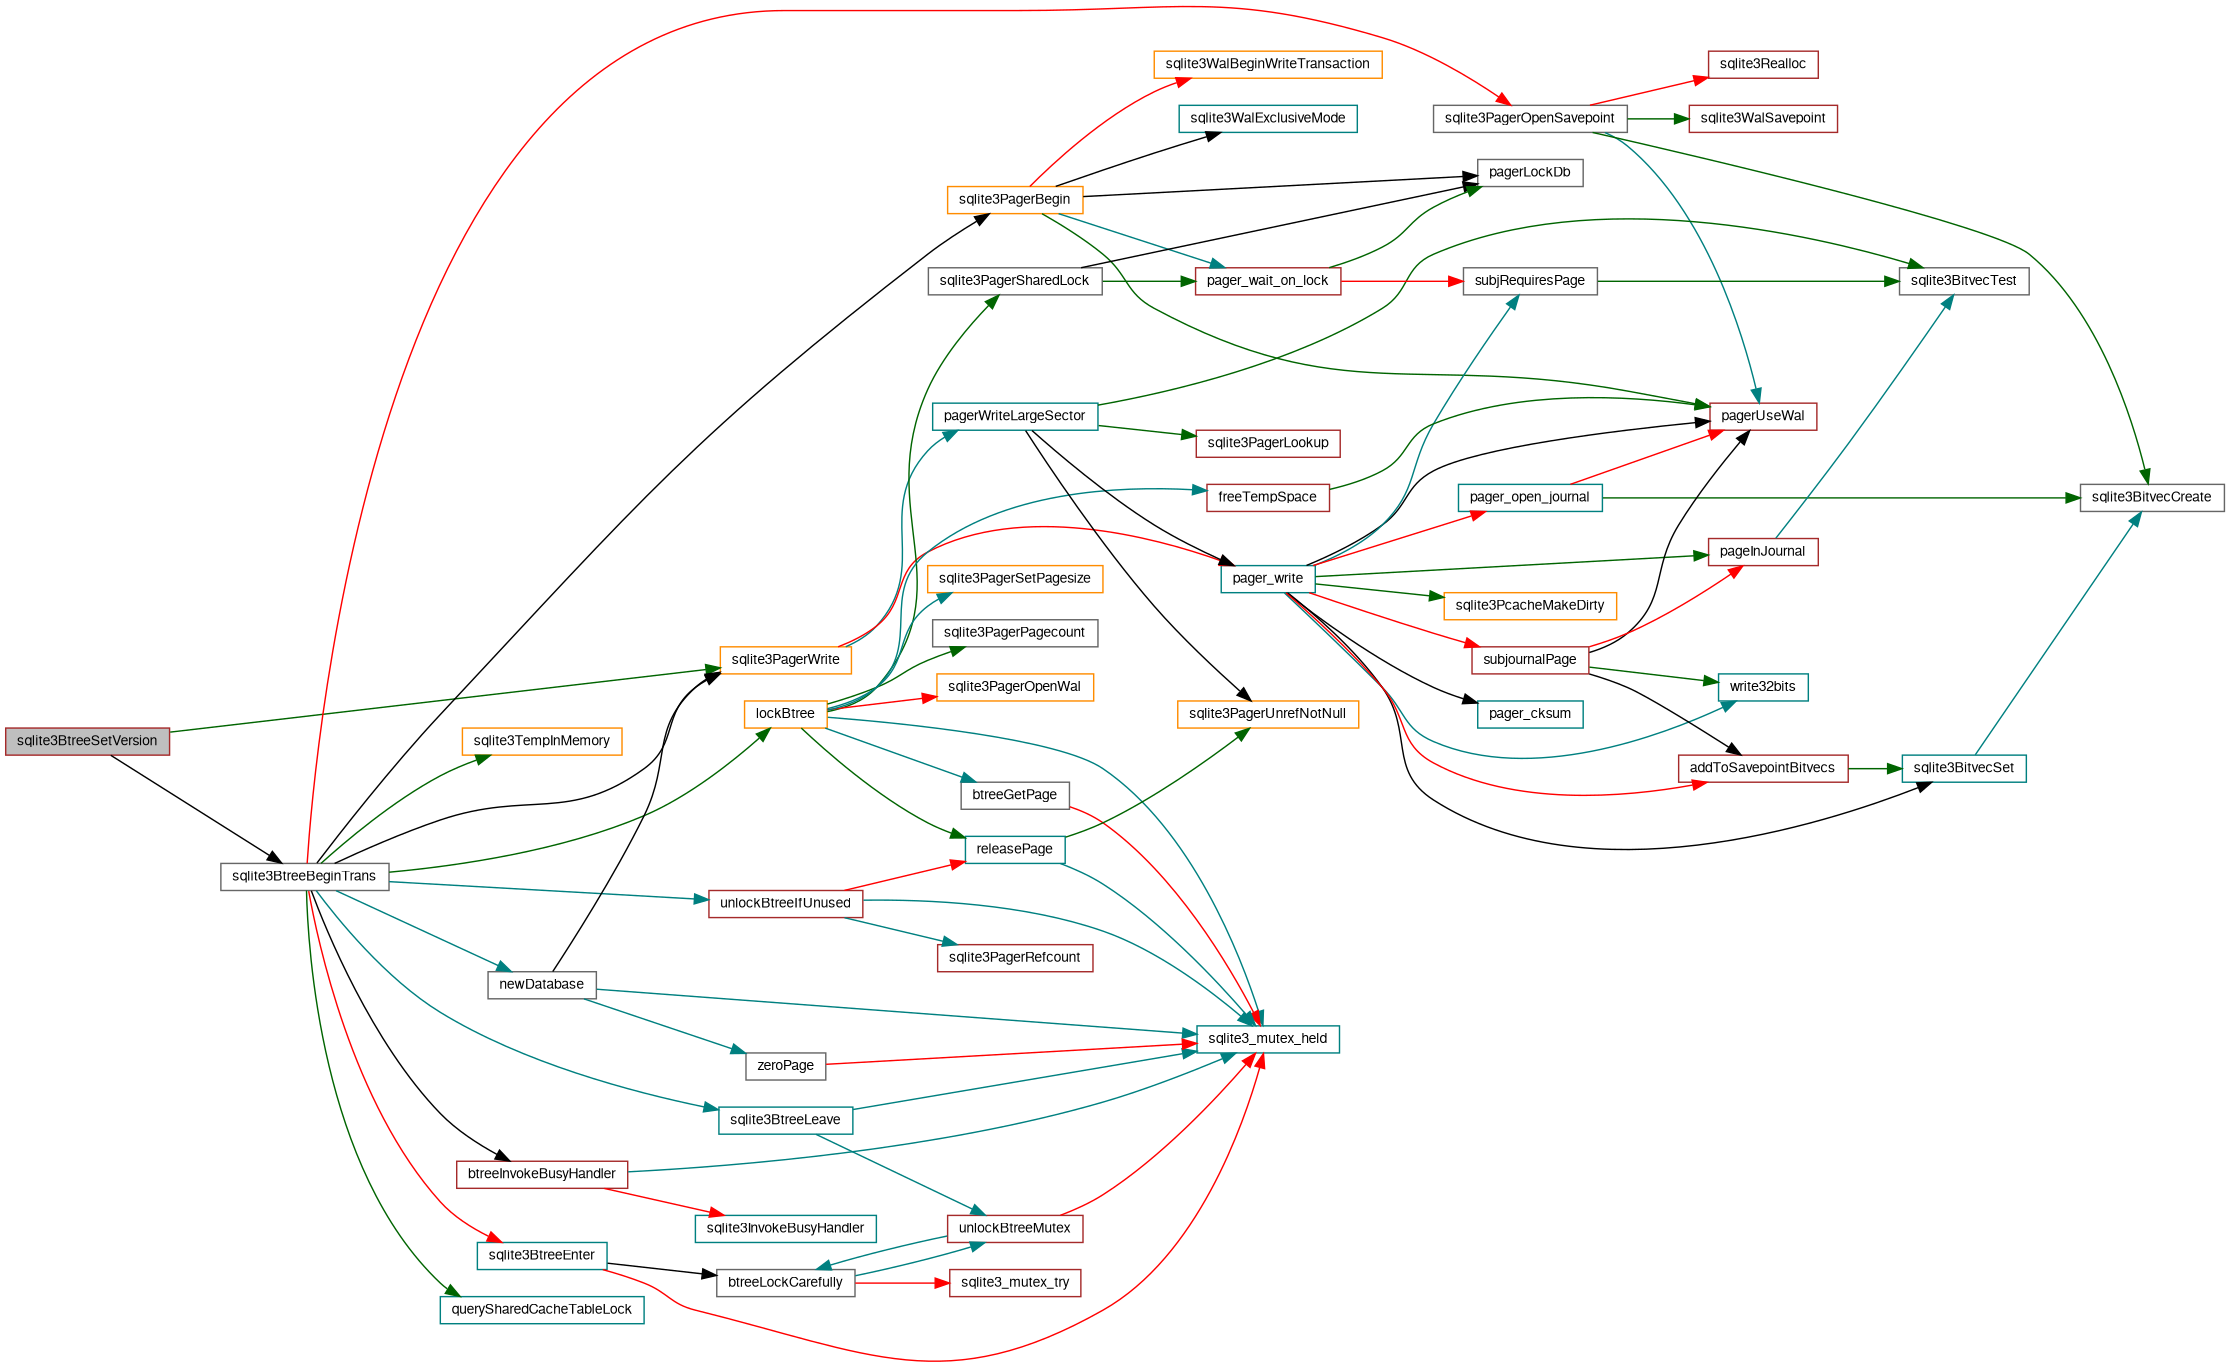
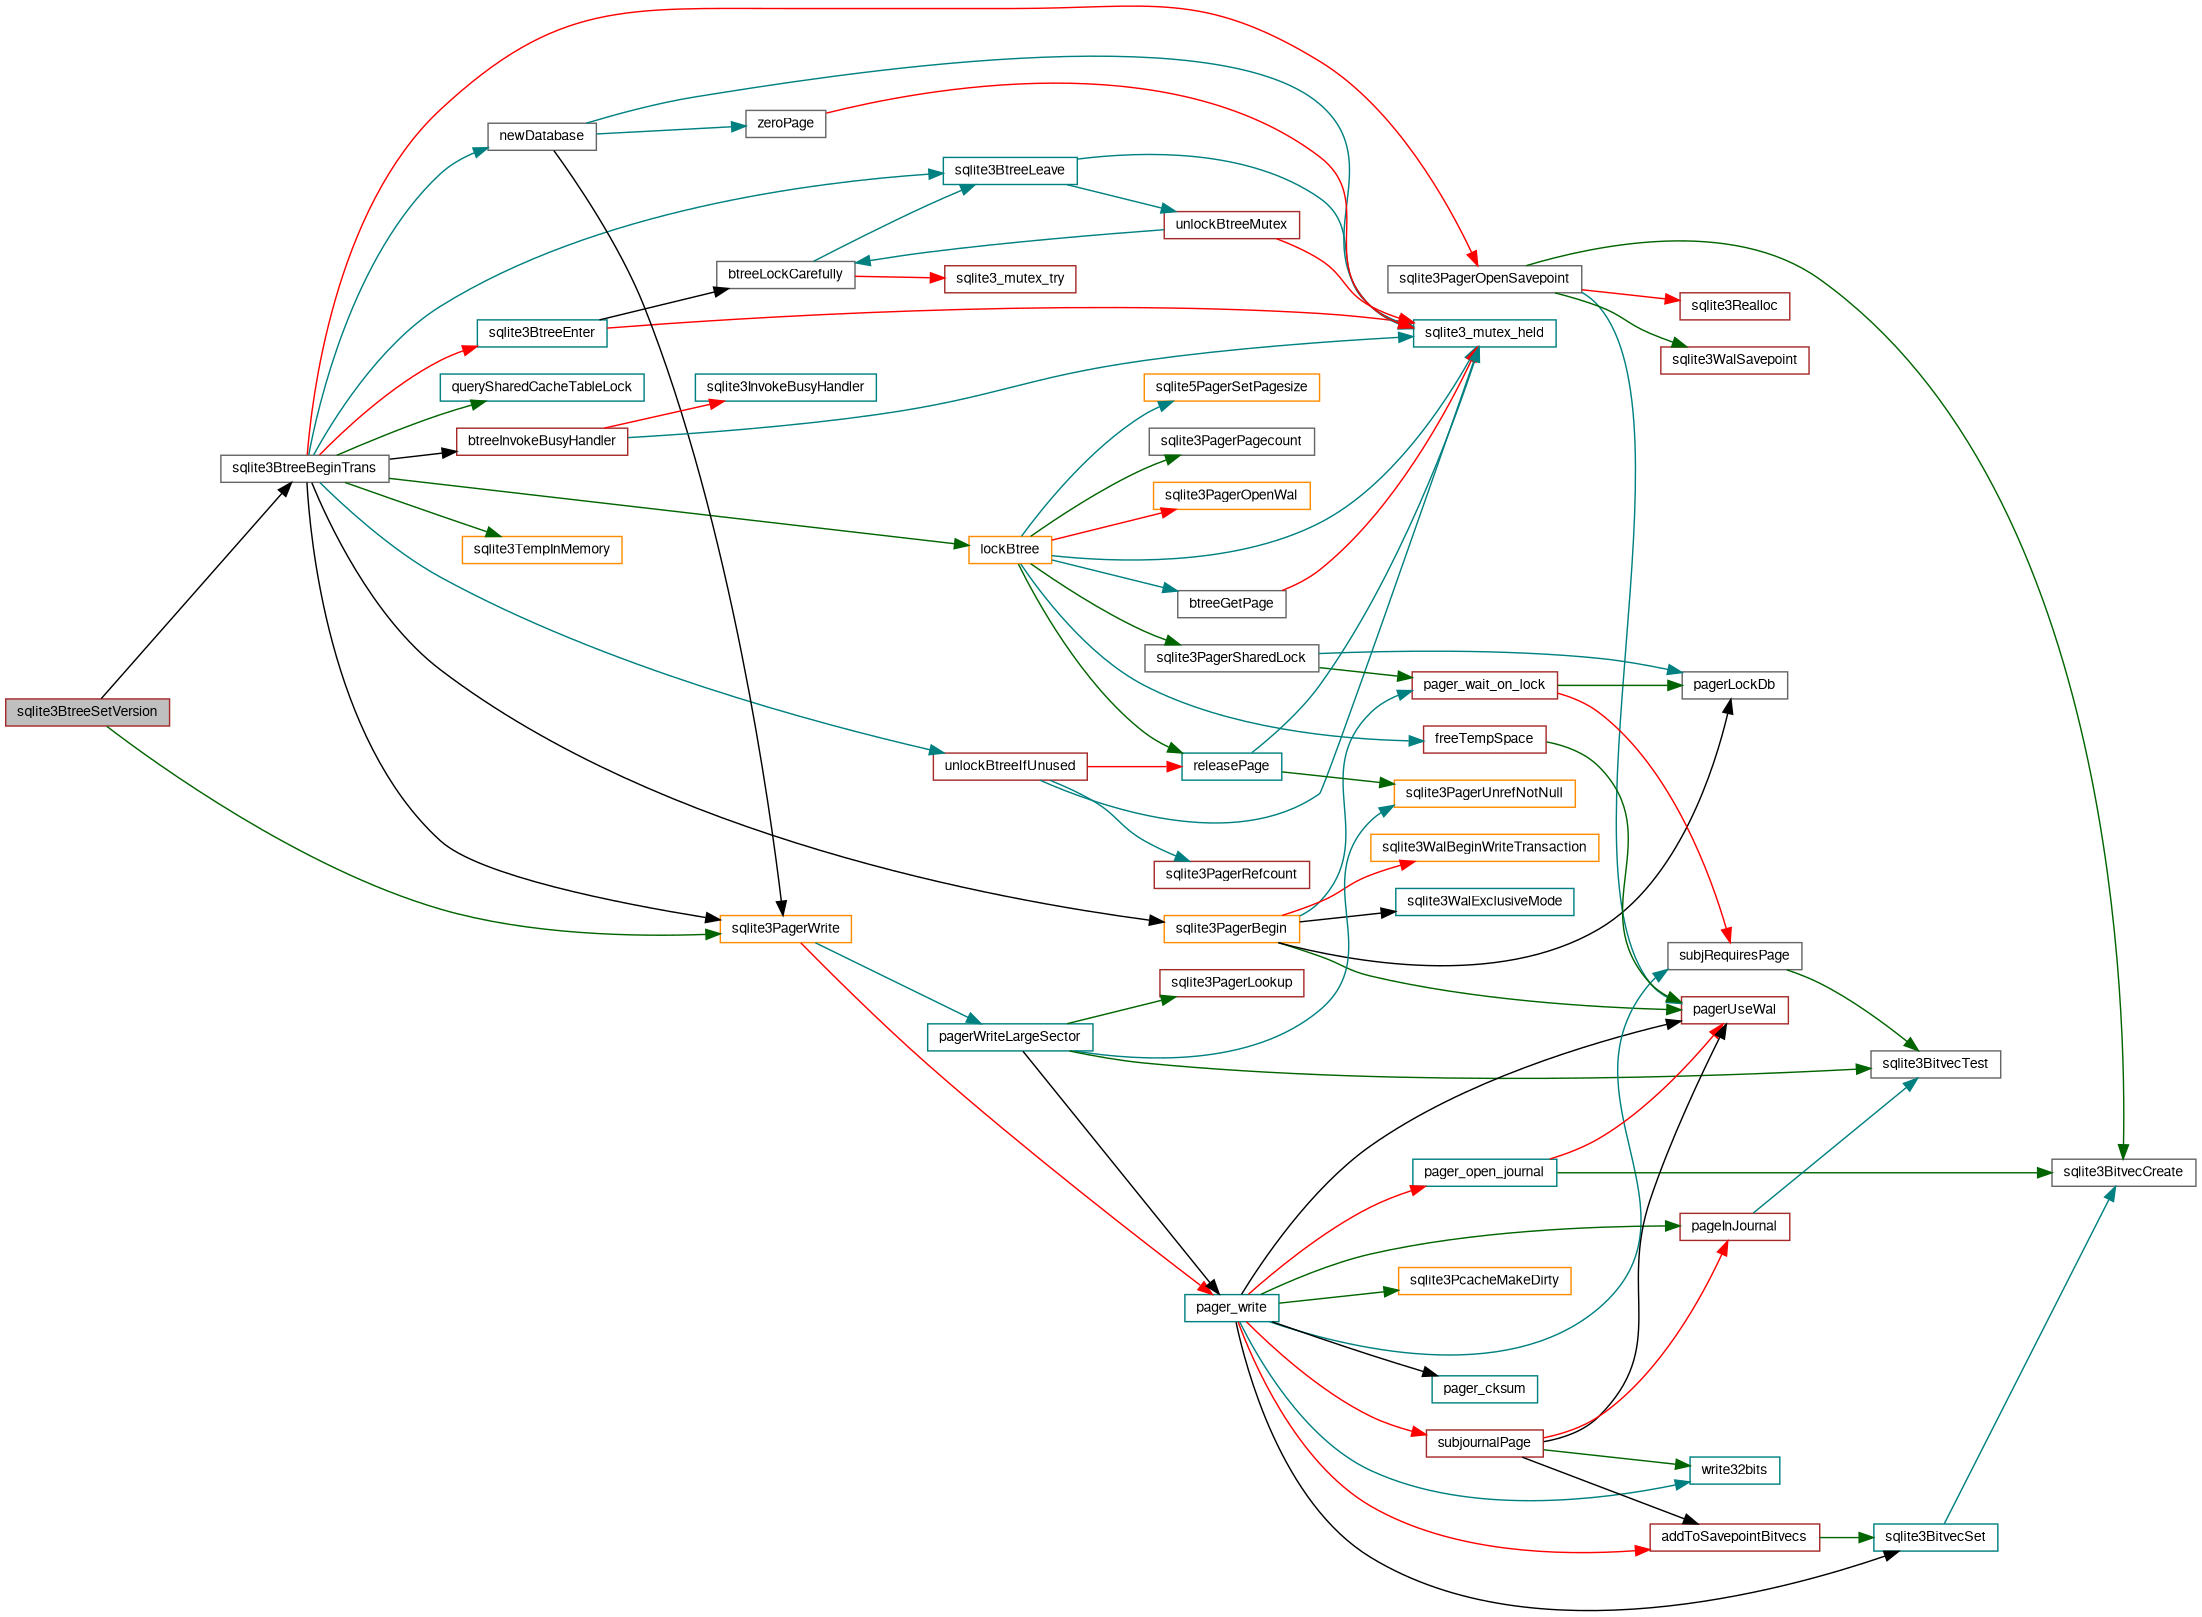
(1272, 227) -> (1494, 652)
(1123, 569) -> (1304, 1021)
(1015, 579) -> (1232, 388)
(913, 1263) -> (887, 224)
